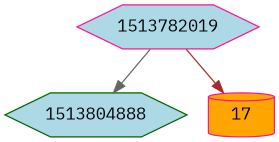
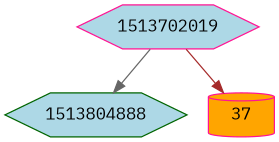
(168, 27) -> (168, 27)
(241, 115) -> (241, 115)
